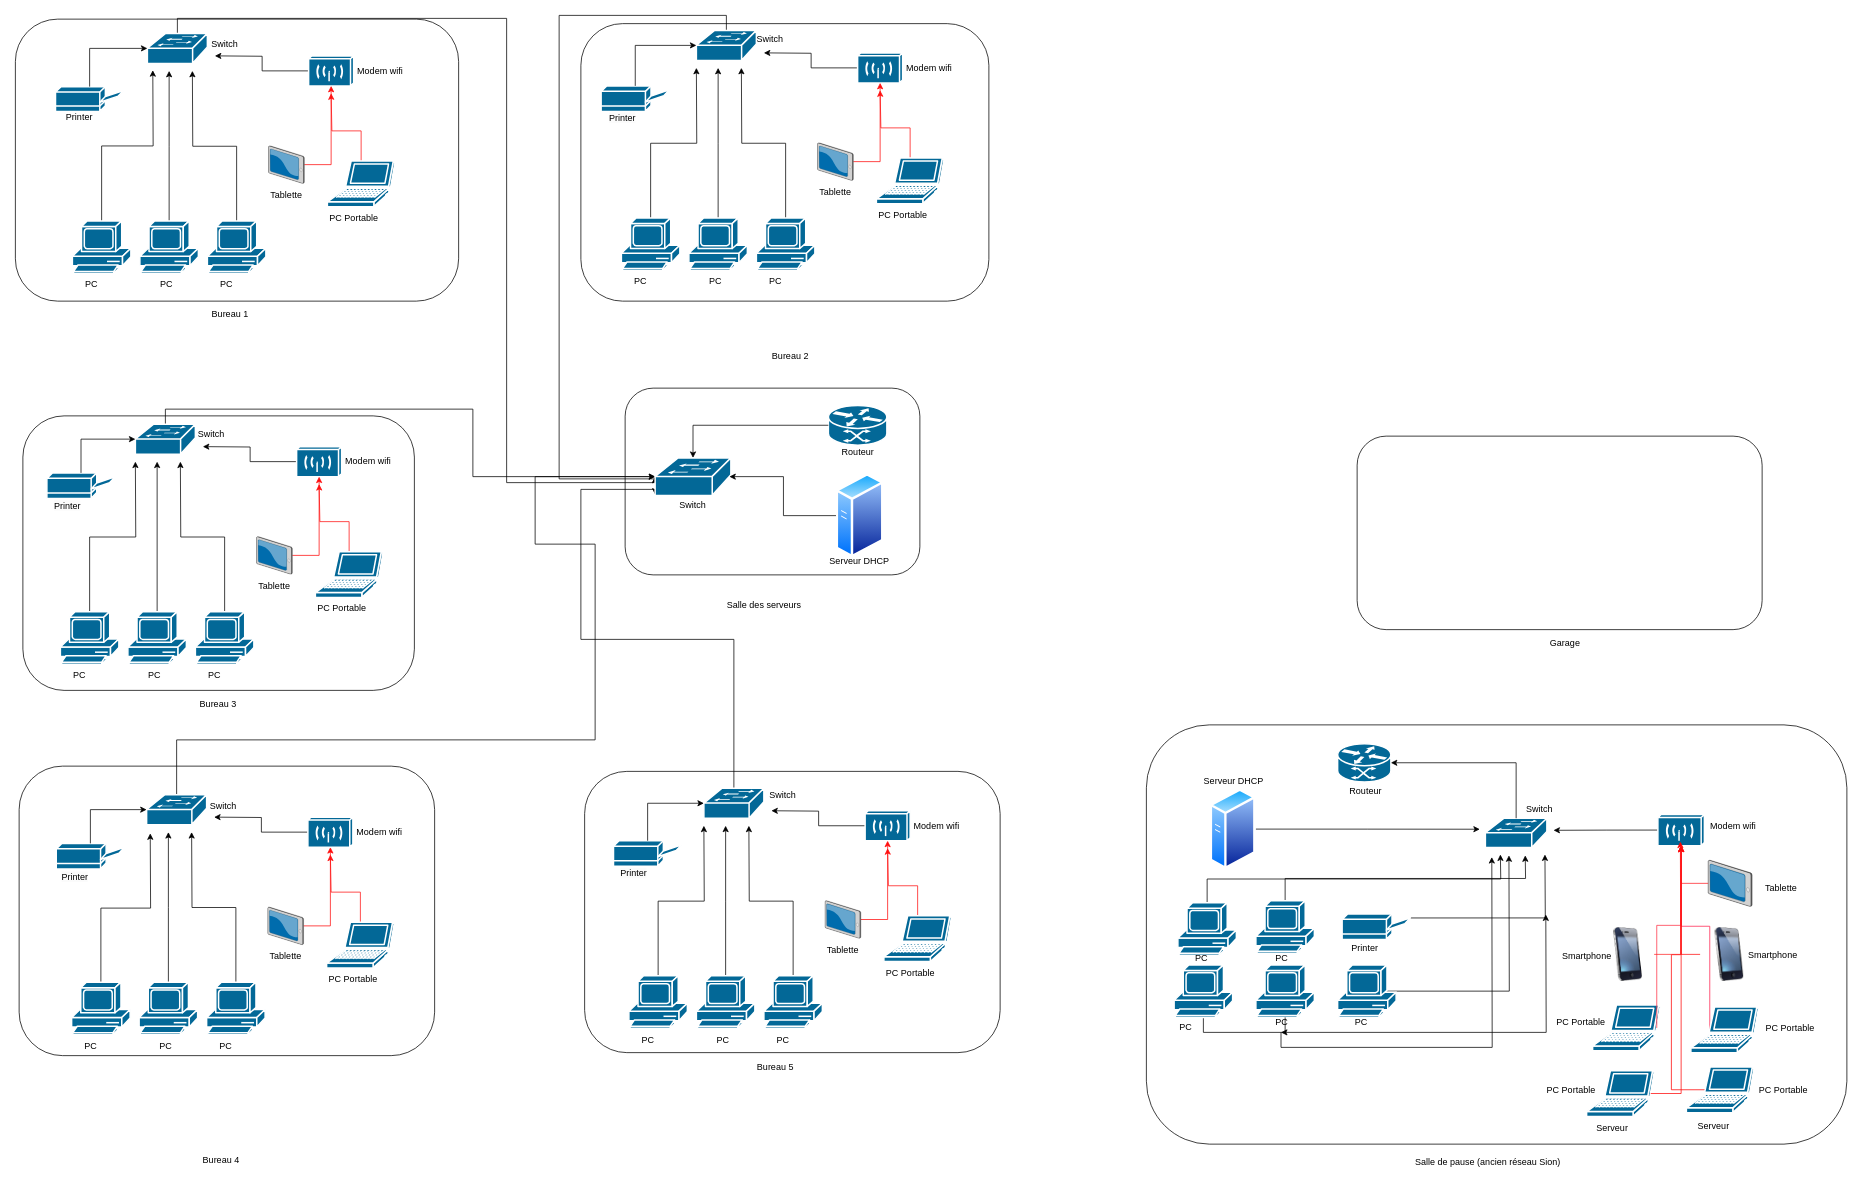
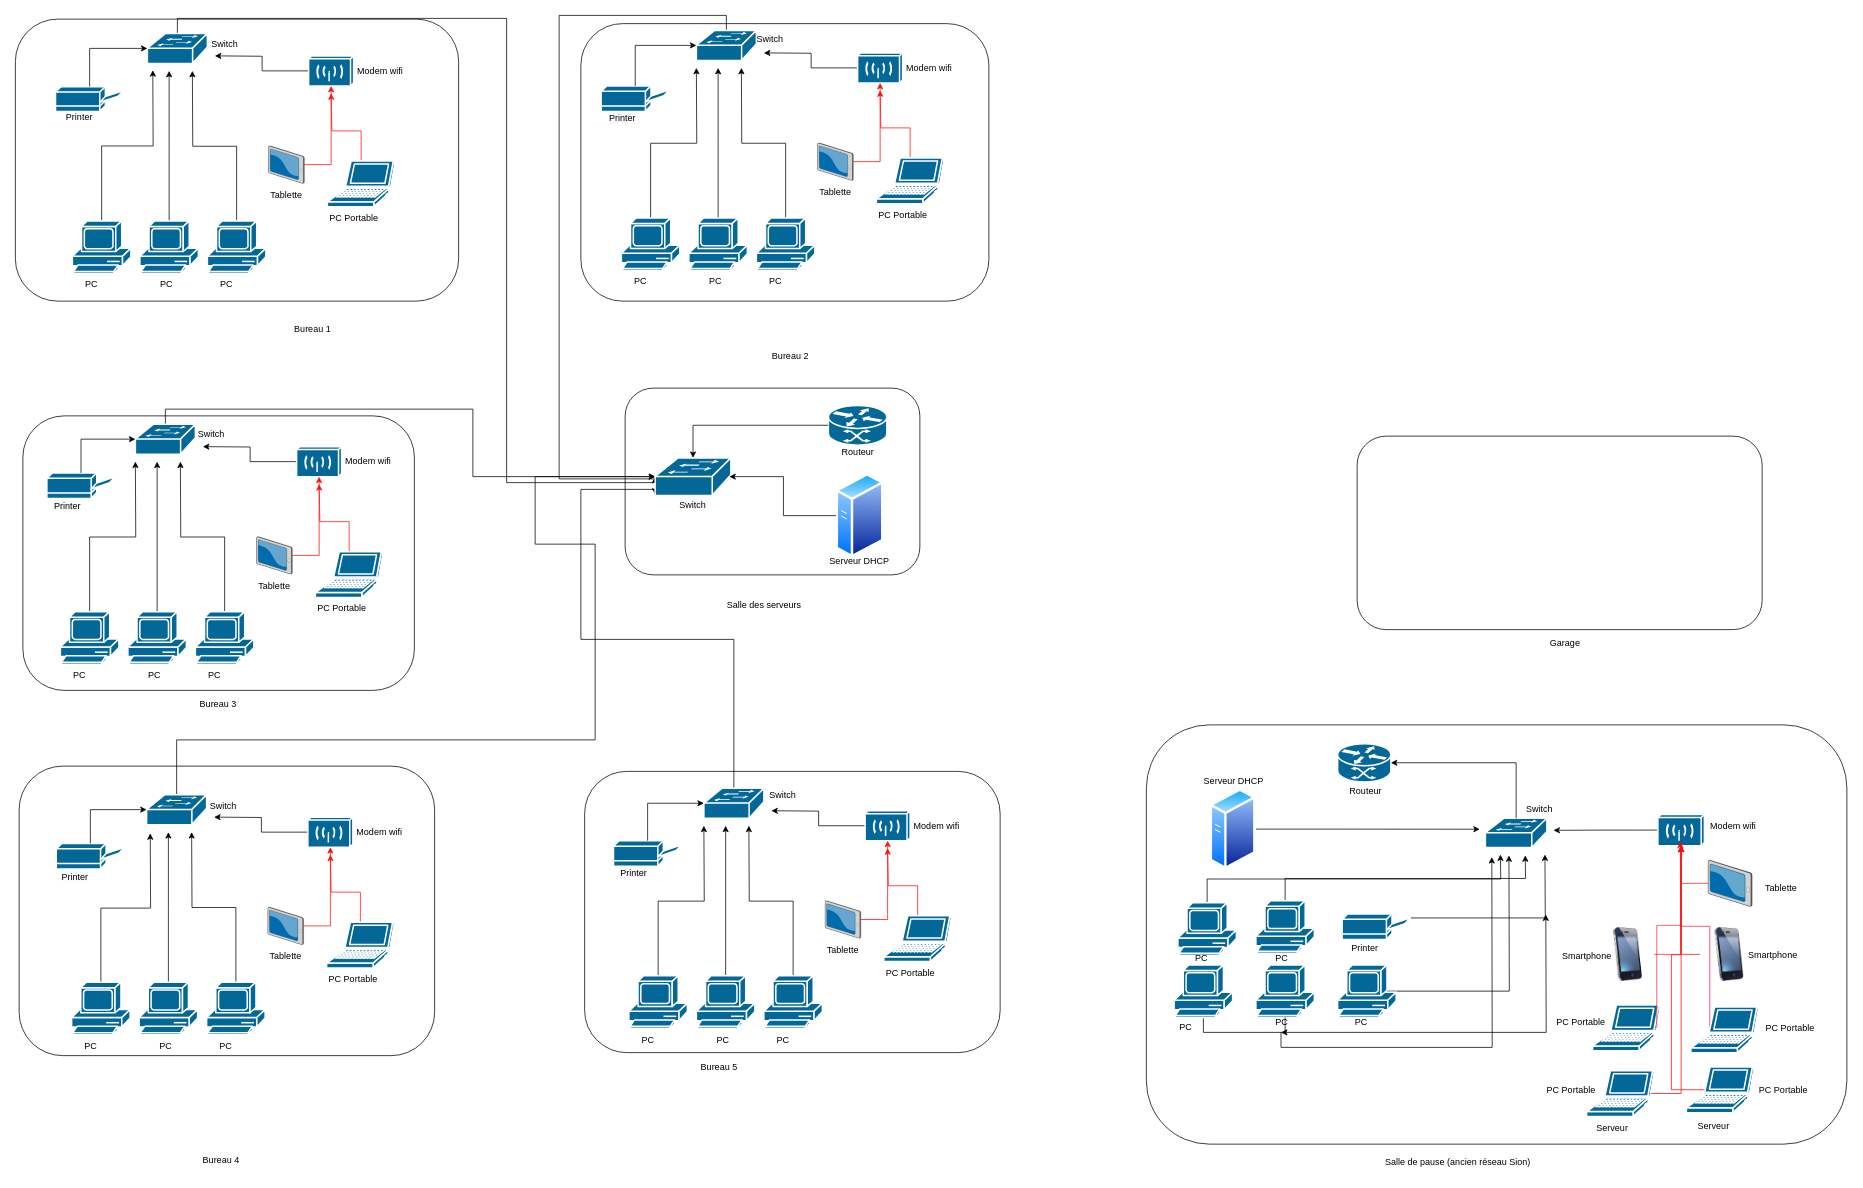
(230, 314) -> (312, 329)
(775, 1067) -> (719, 1067)
(1487, 1162) -> (1457, 1162)
